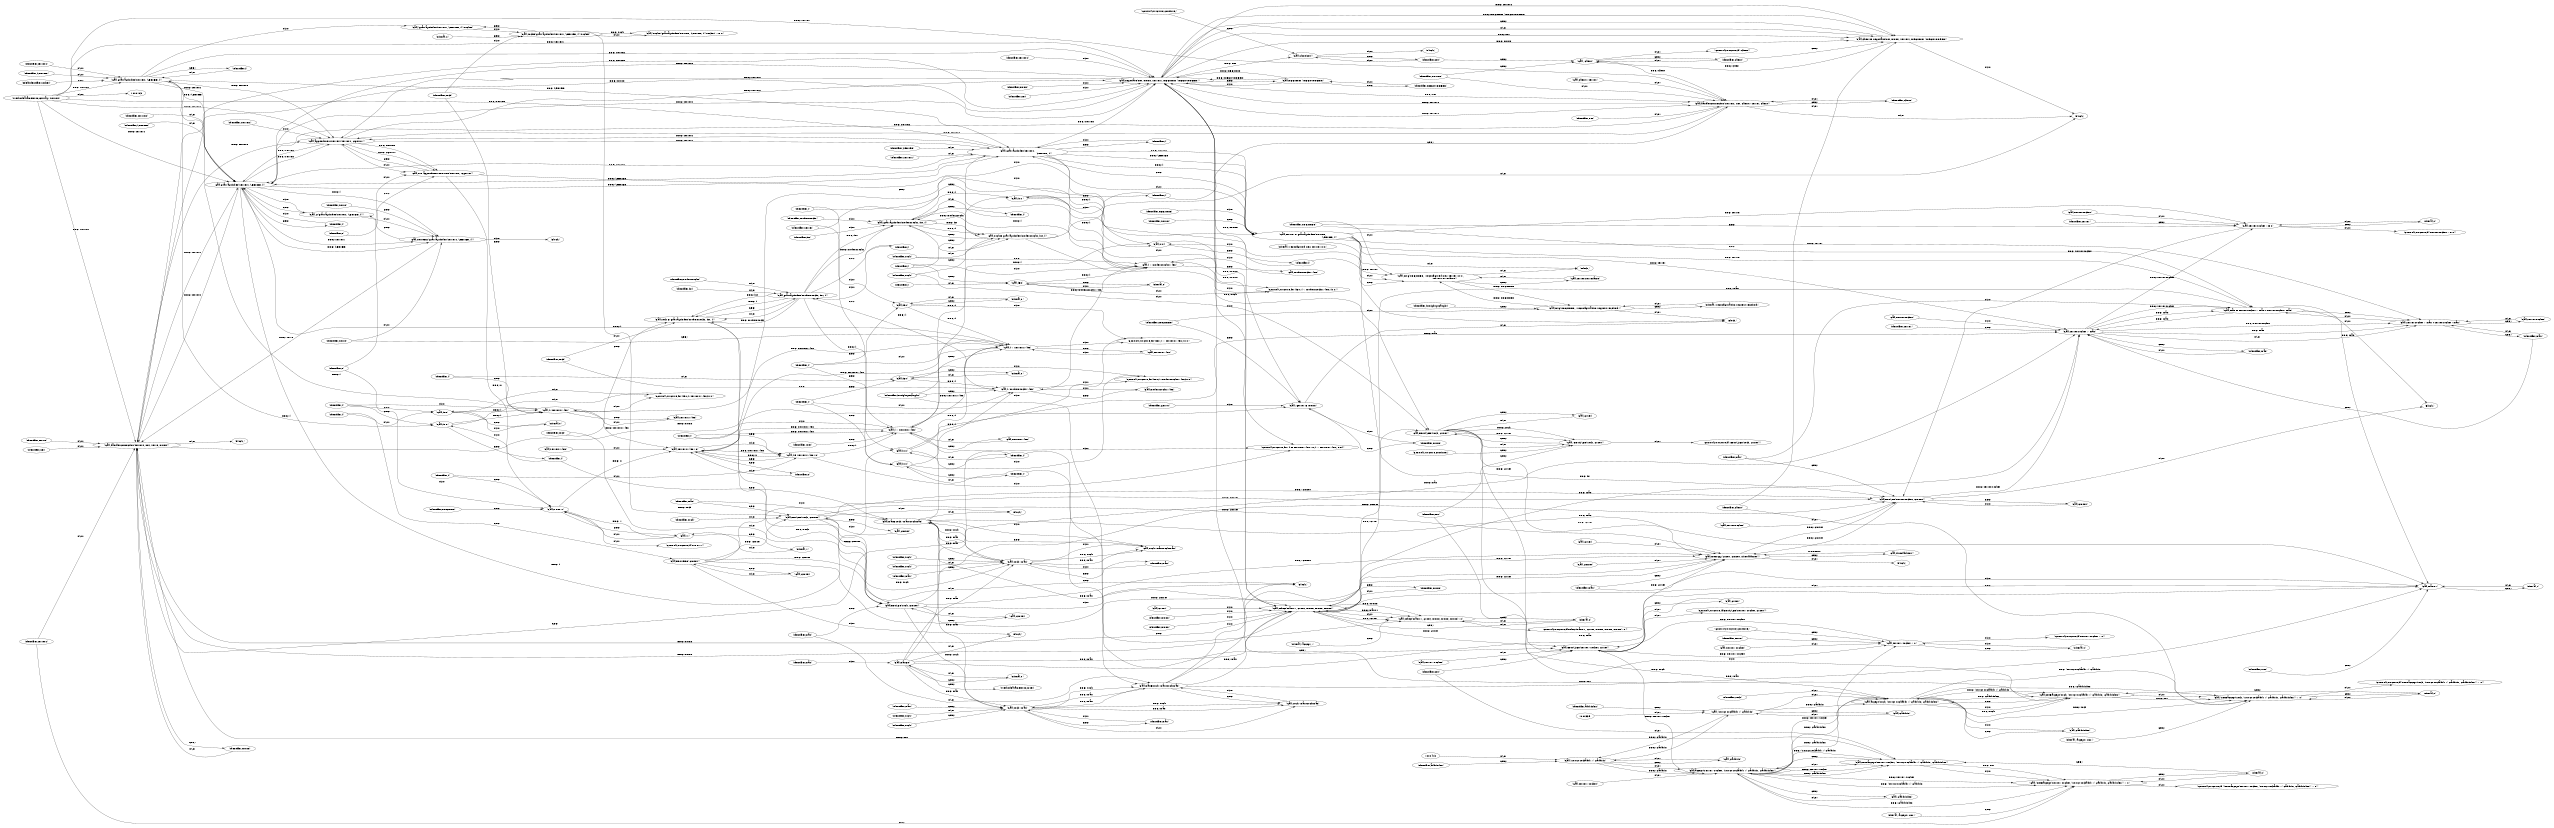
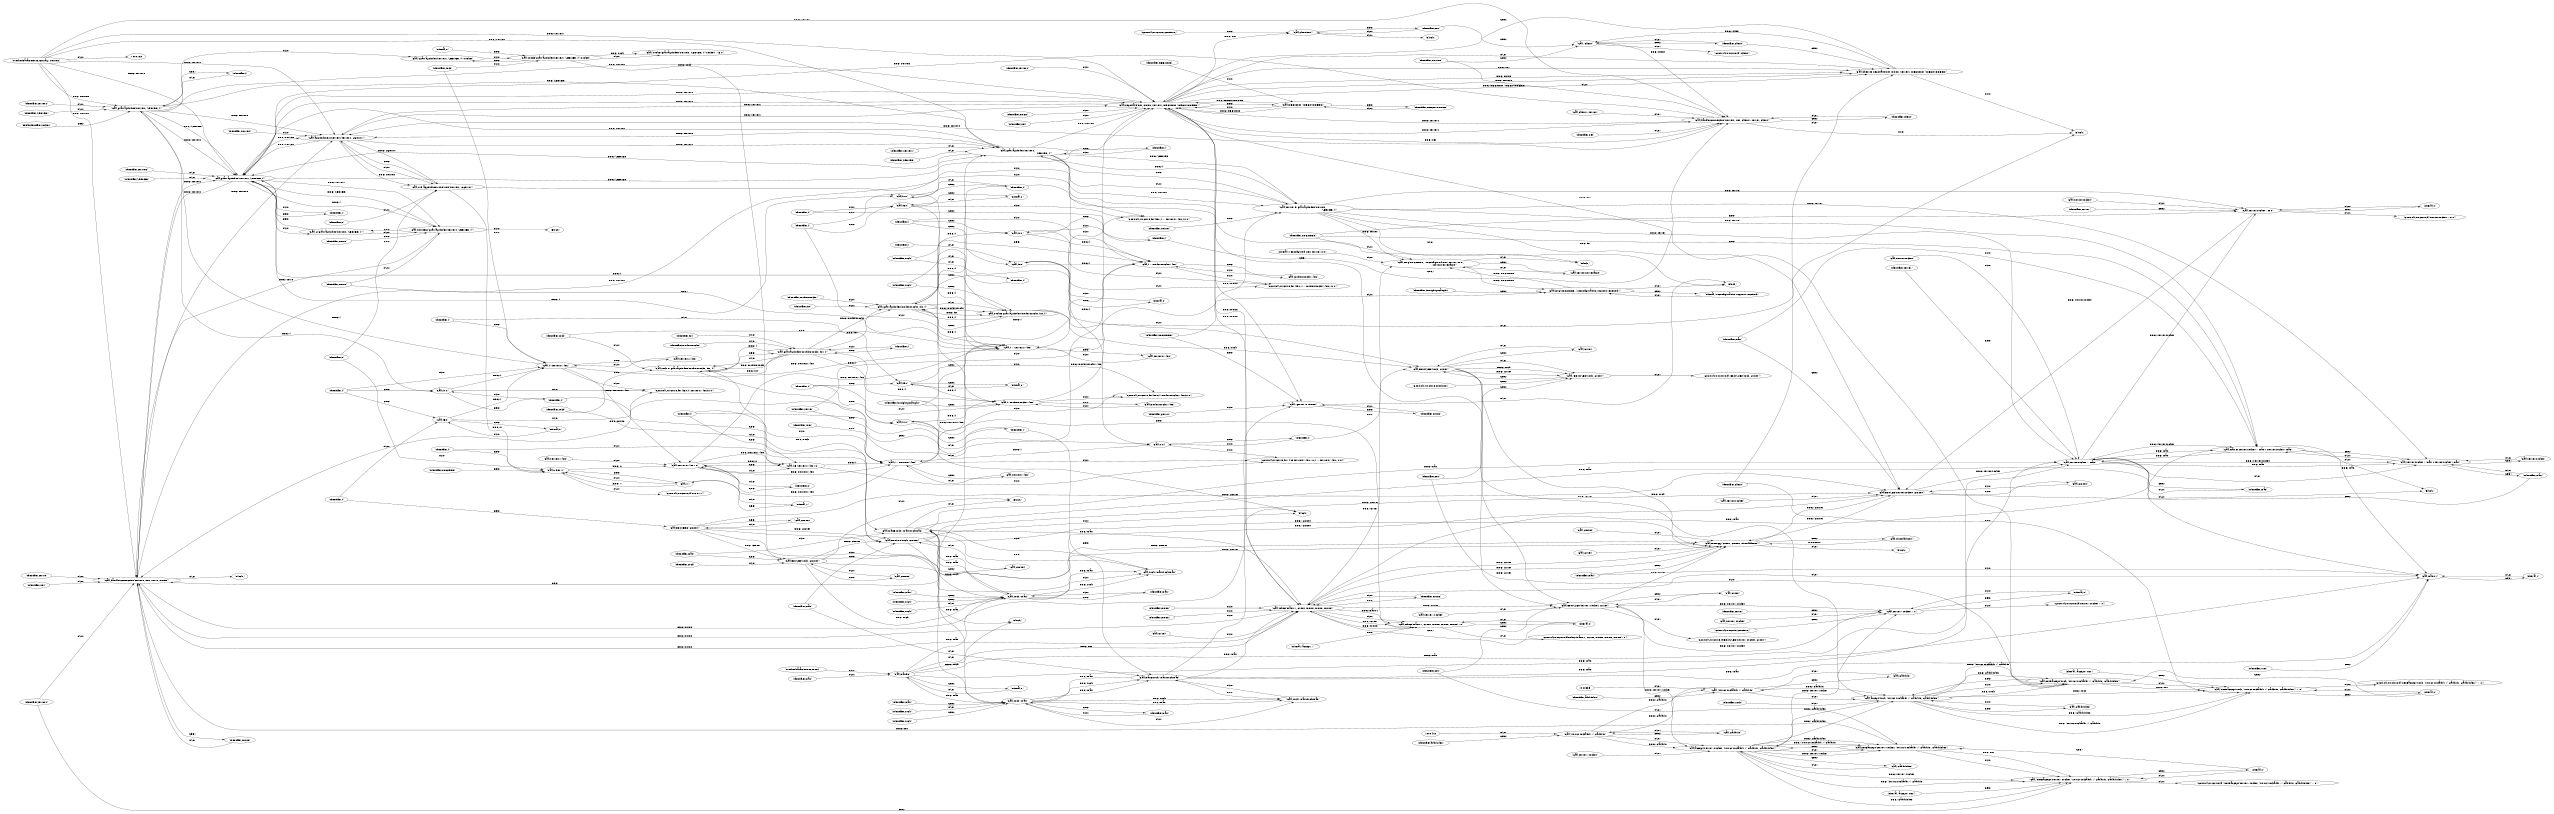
(1221, 211) -> (1230, 83)
(1086, 659) -> (1086, 646)
(948, 688) -> (857, 672)
